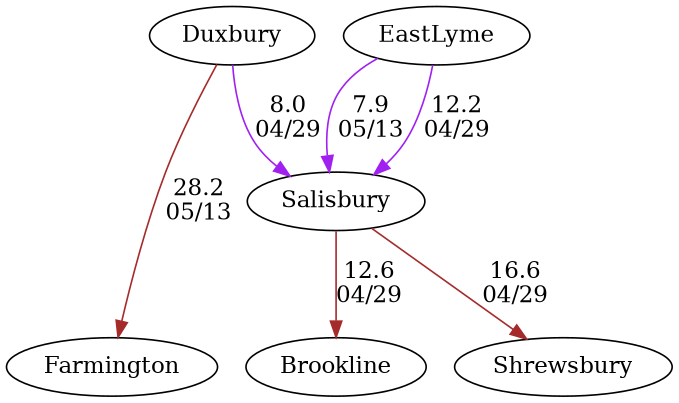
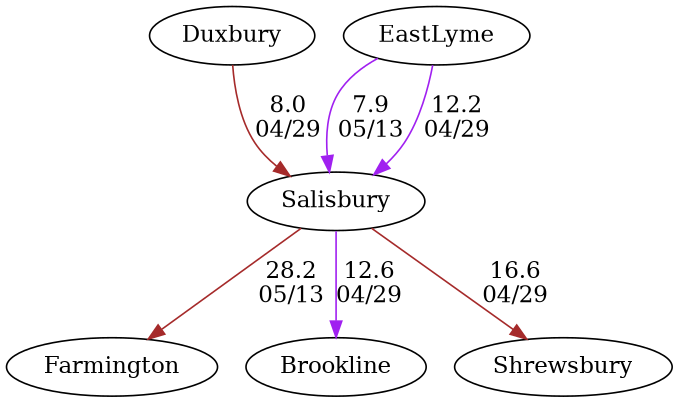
(244, 121) -> (244, 121)
(159, 189) -> (231, 279)
(336, 276) -> (336, 276)
